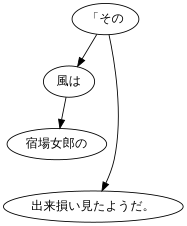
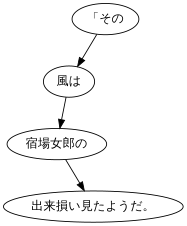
(118, 109) -> (73, 171)
